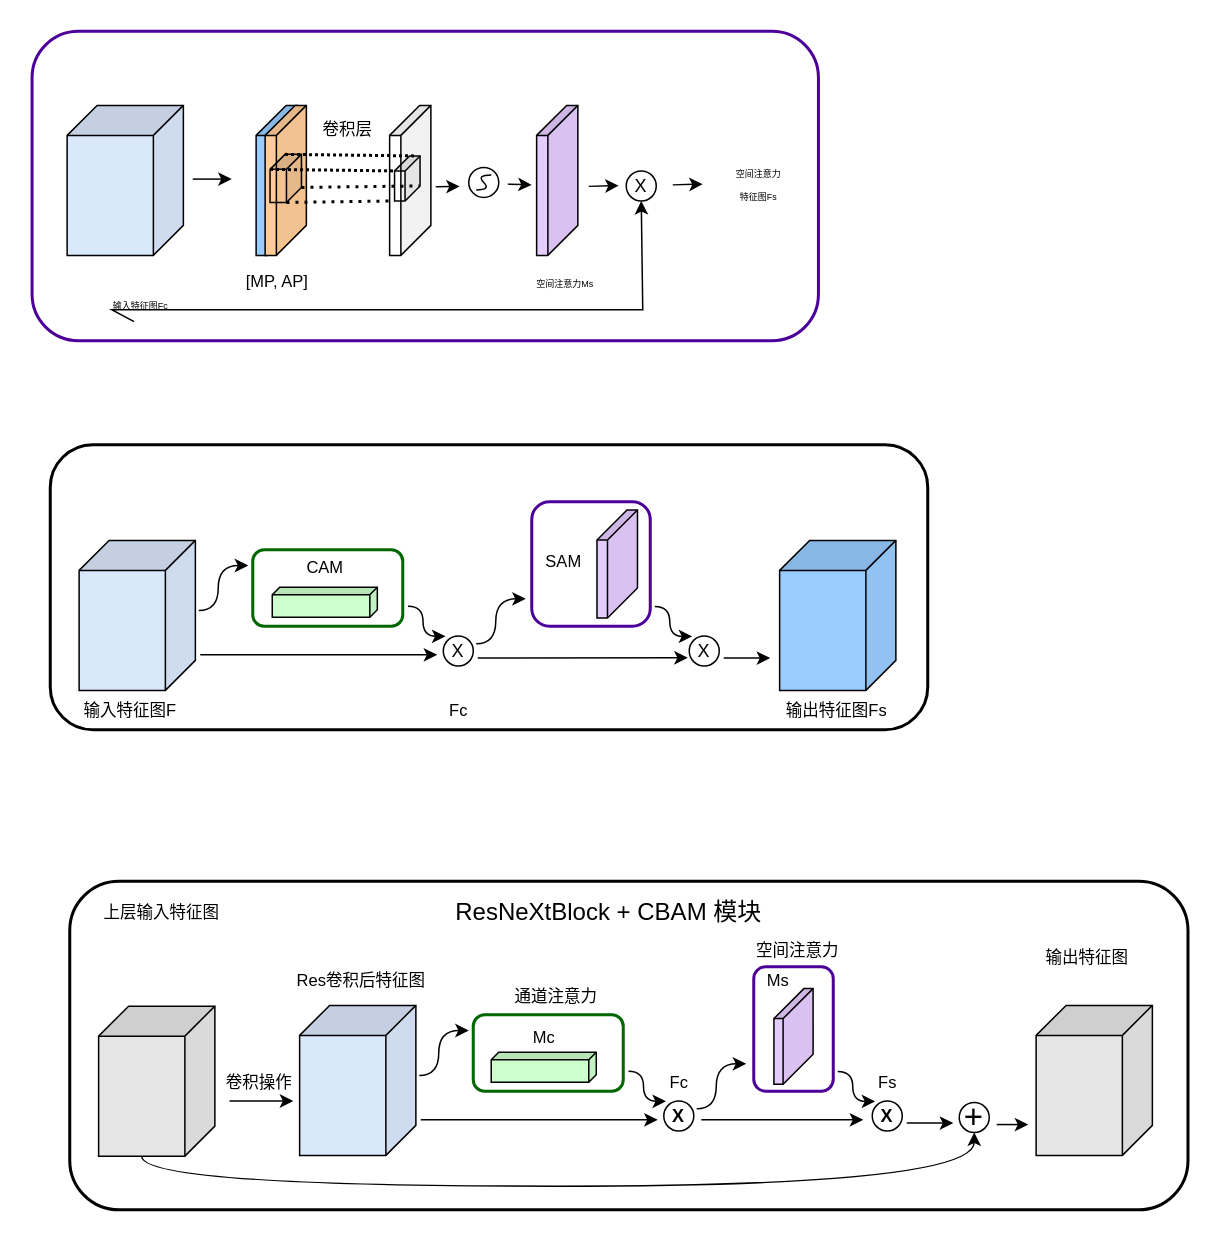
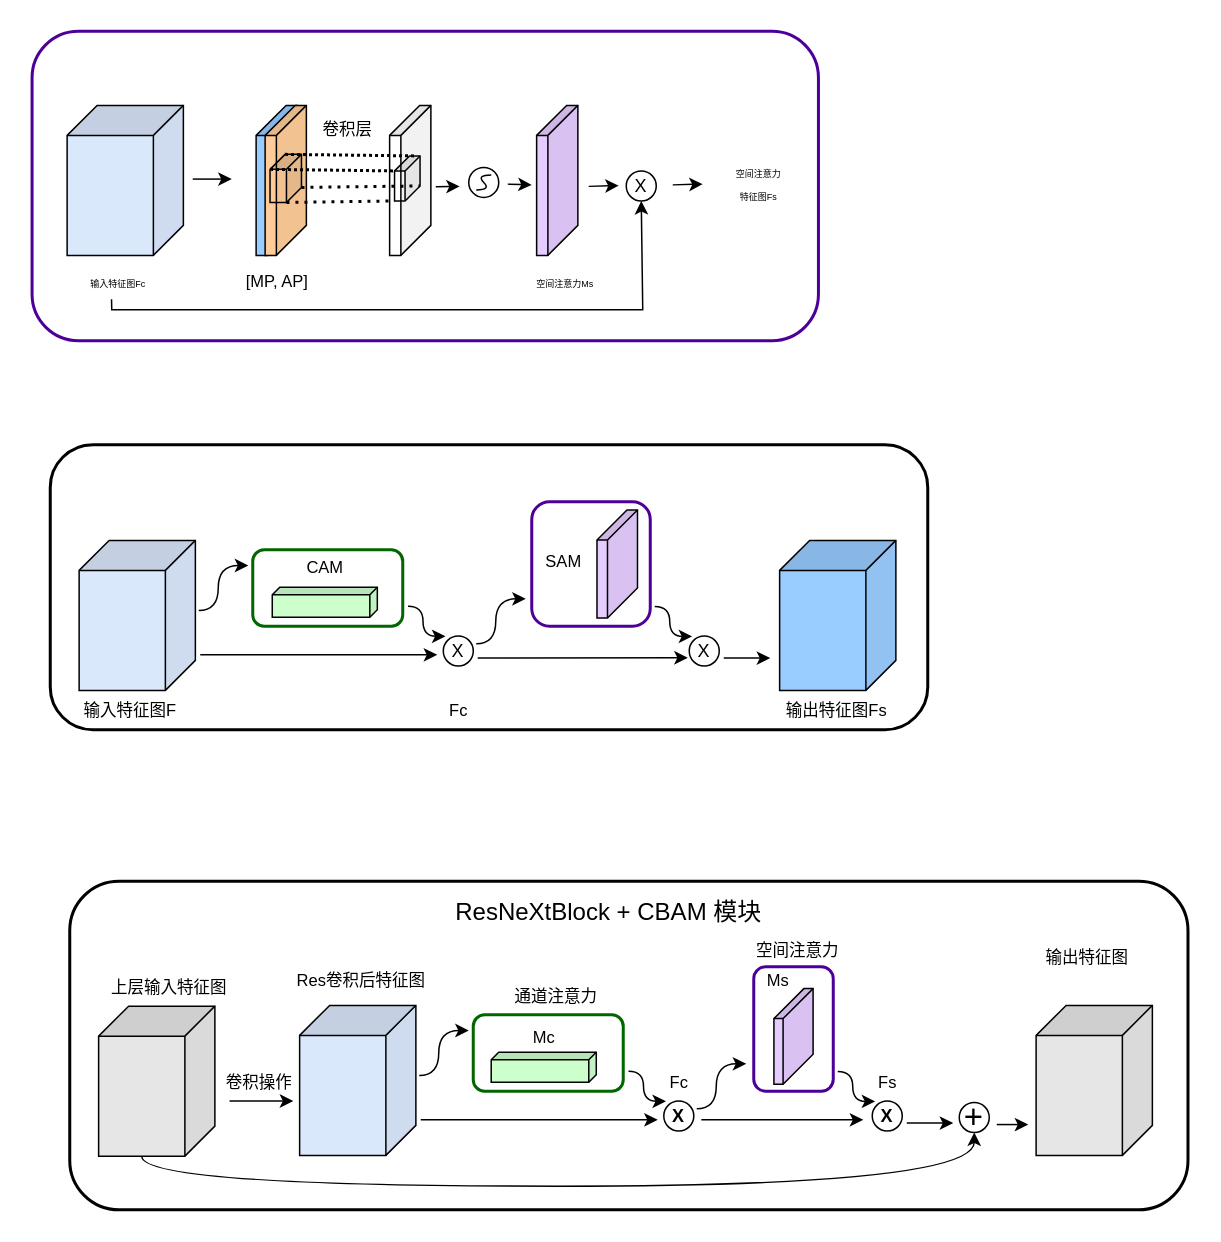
(140, 304) -> (118, 281)
(161, 909) -> (169, 984)
